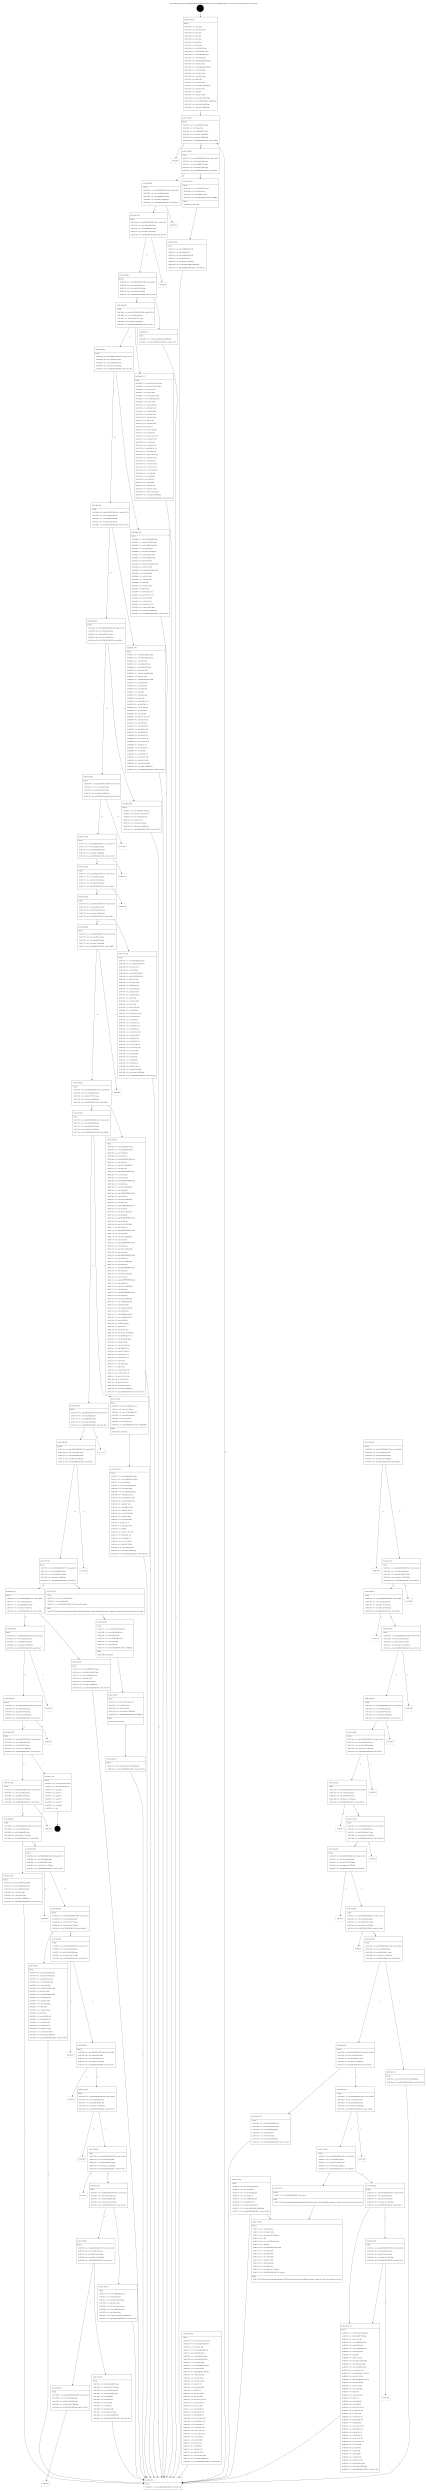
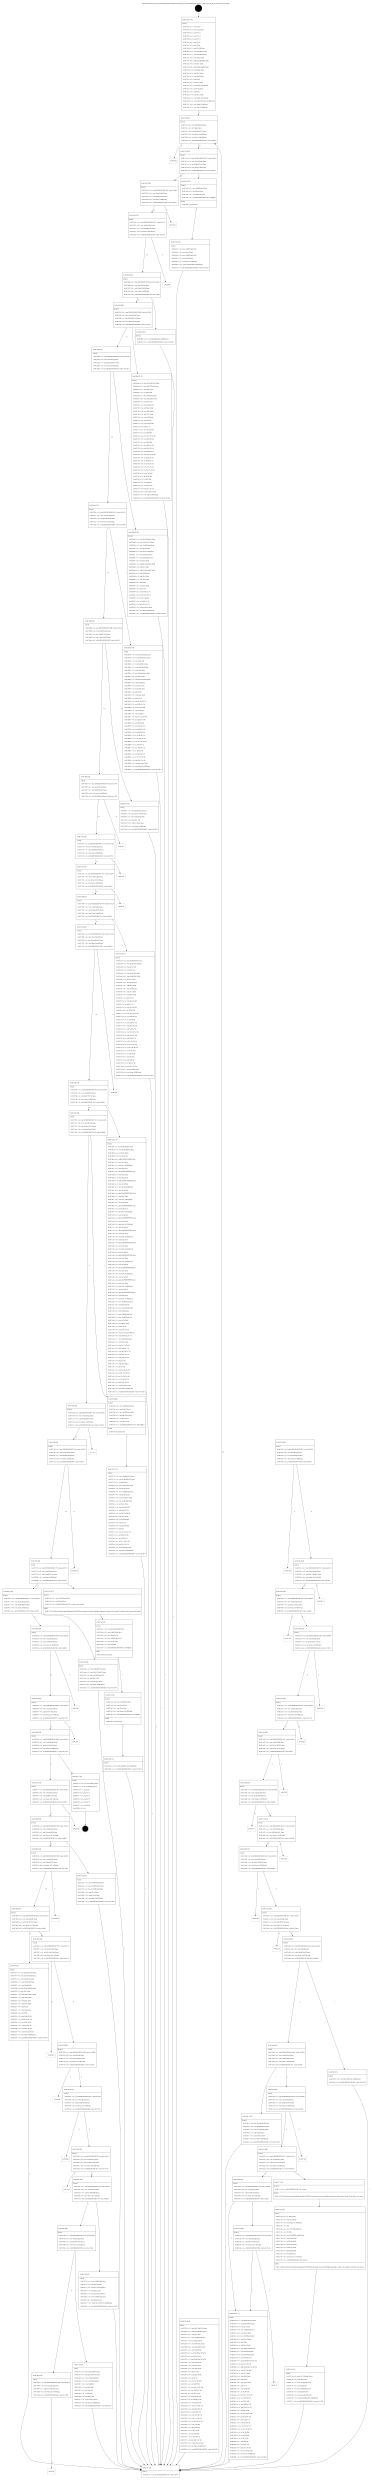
(268, 2216) -> (312, 2318)
